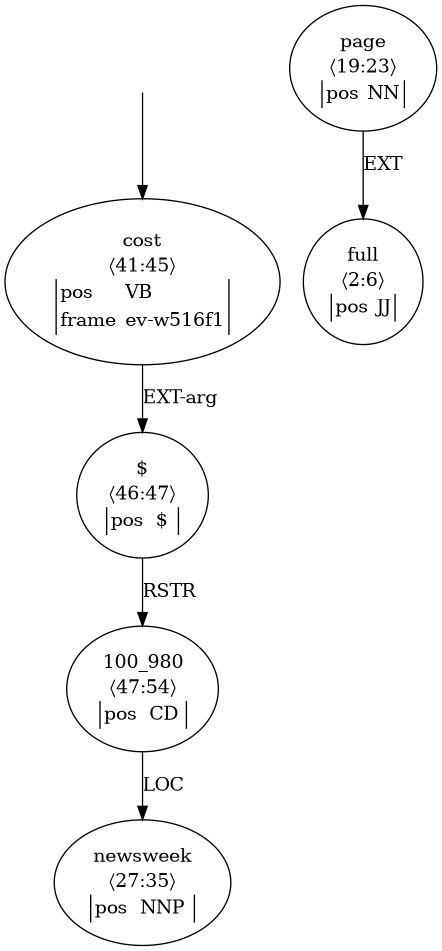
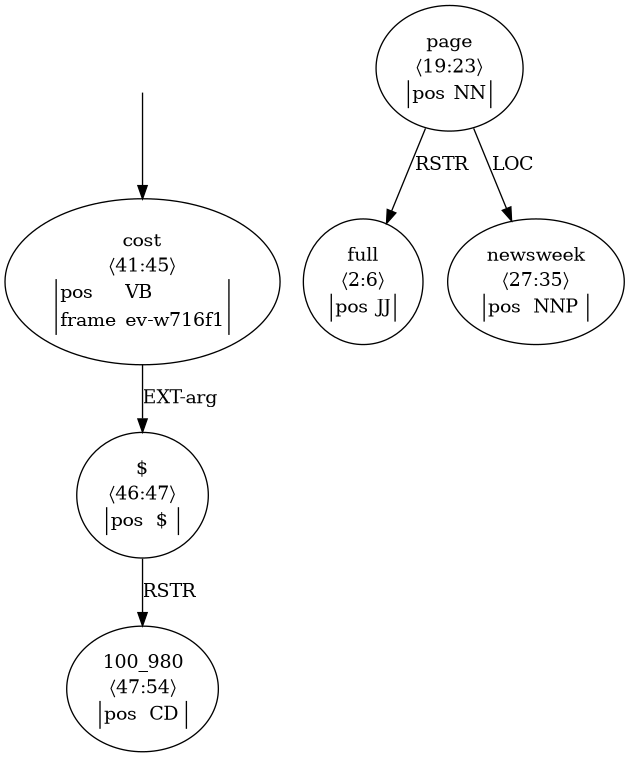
(383, 165) -> (442, 165)
(175, 320) -> (175, 320)
(143, 779) -> (490, 168)
